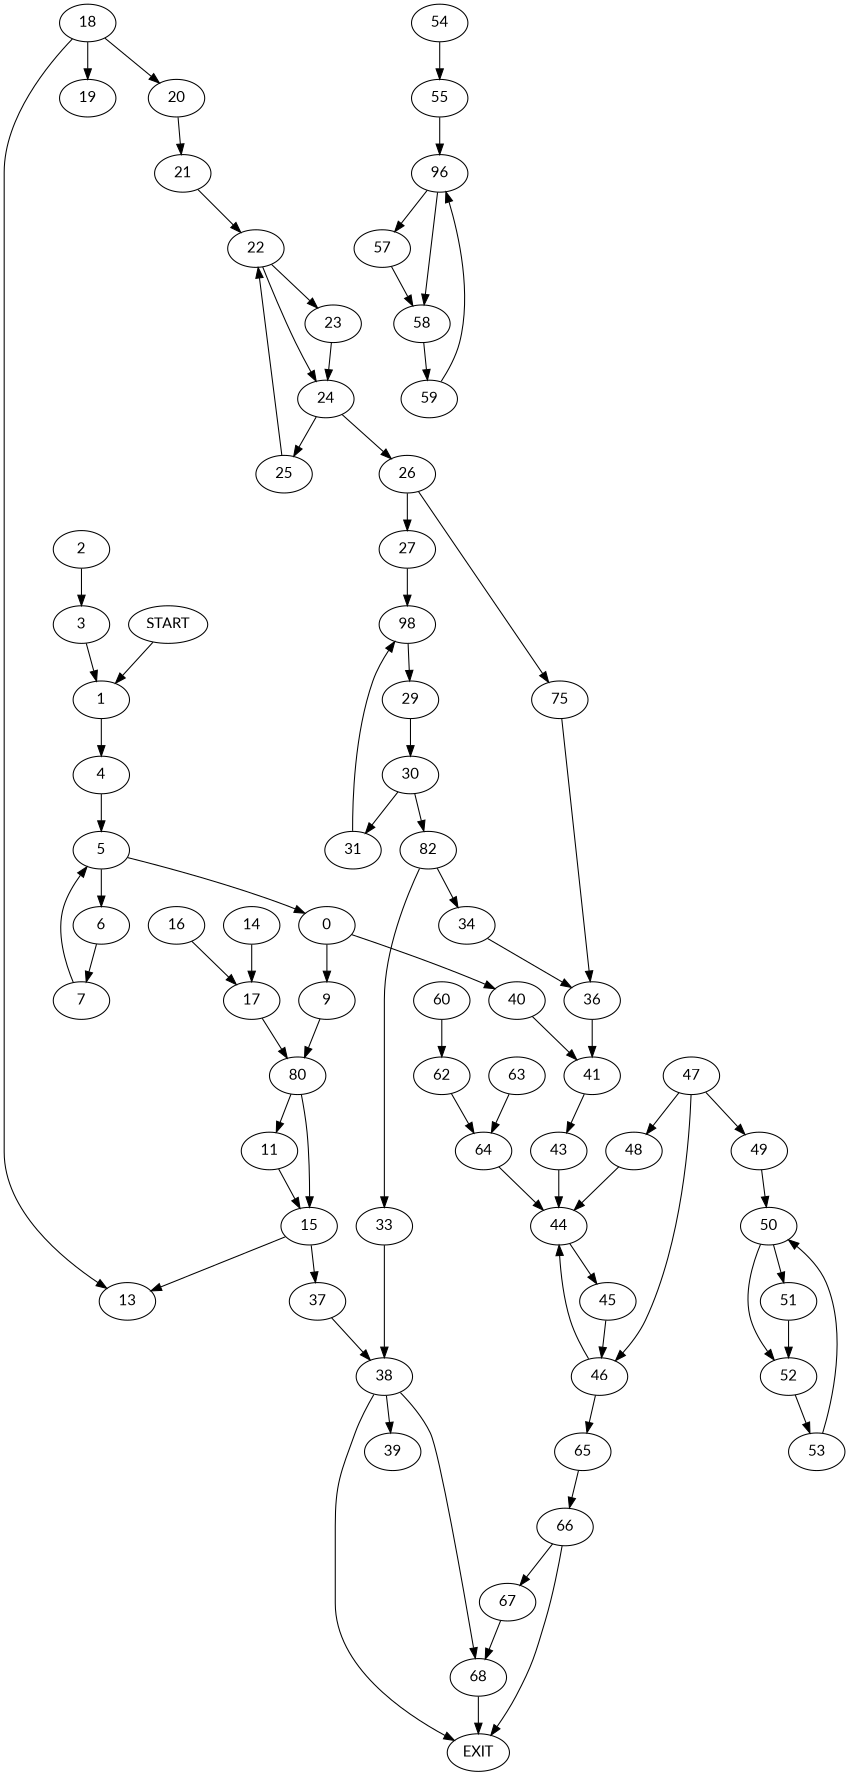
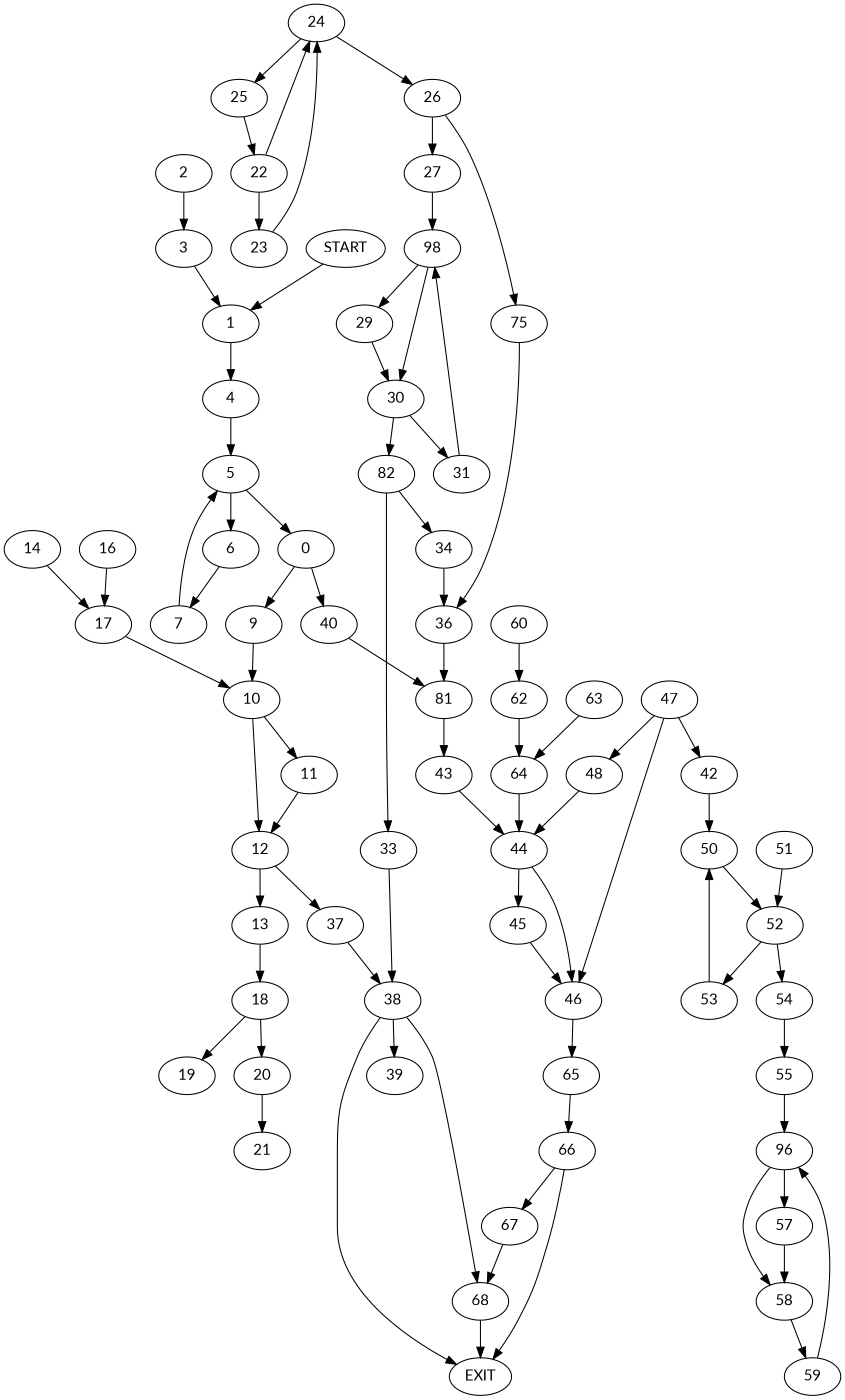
(216, 207) -> none
none -> (415, 319)
(4, 669) -> (260, 958)
none -> (779, 958)
(298, 1076) -> (252, 700)
(592, 1076) -> (444, 700)
(759, 1151) -> (709, 775)
(309, 1226) -> (260, 850)
(777, 1259) -> none
(567, 1309) -> (559, 916)
